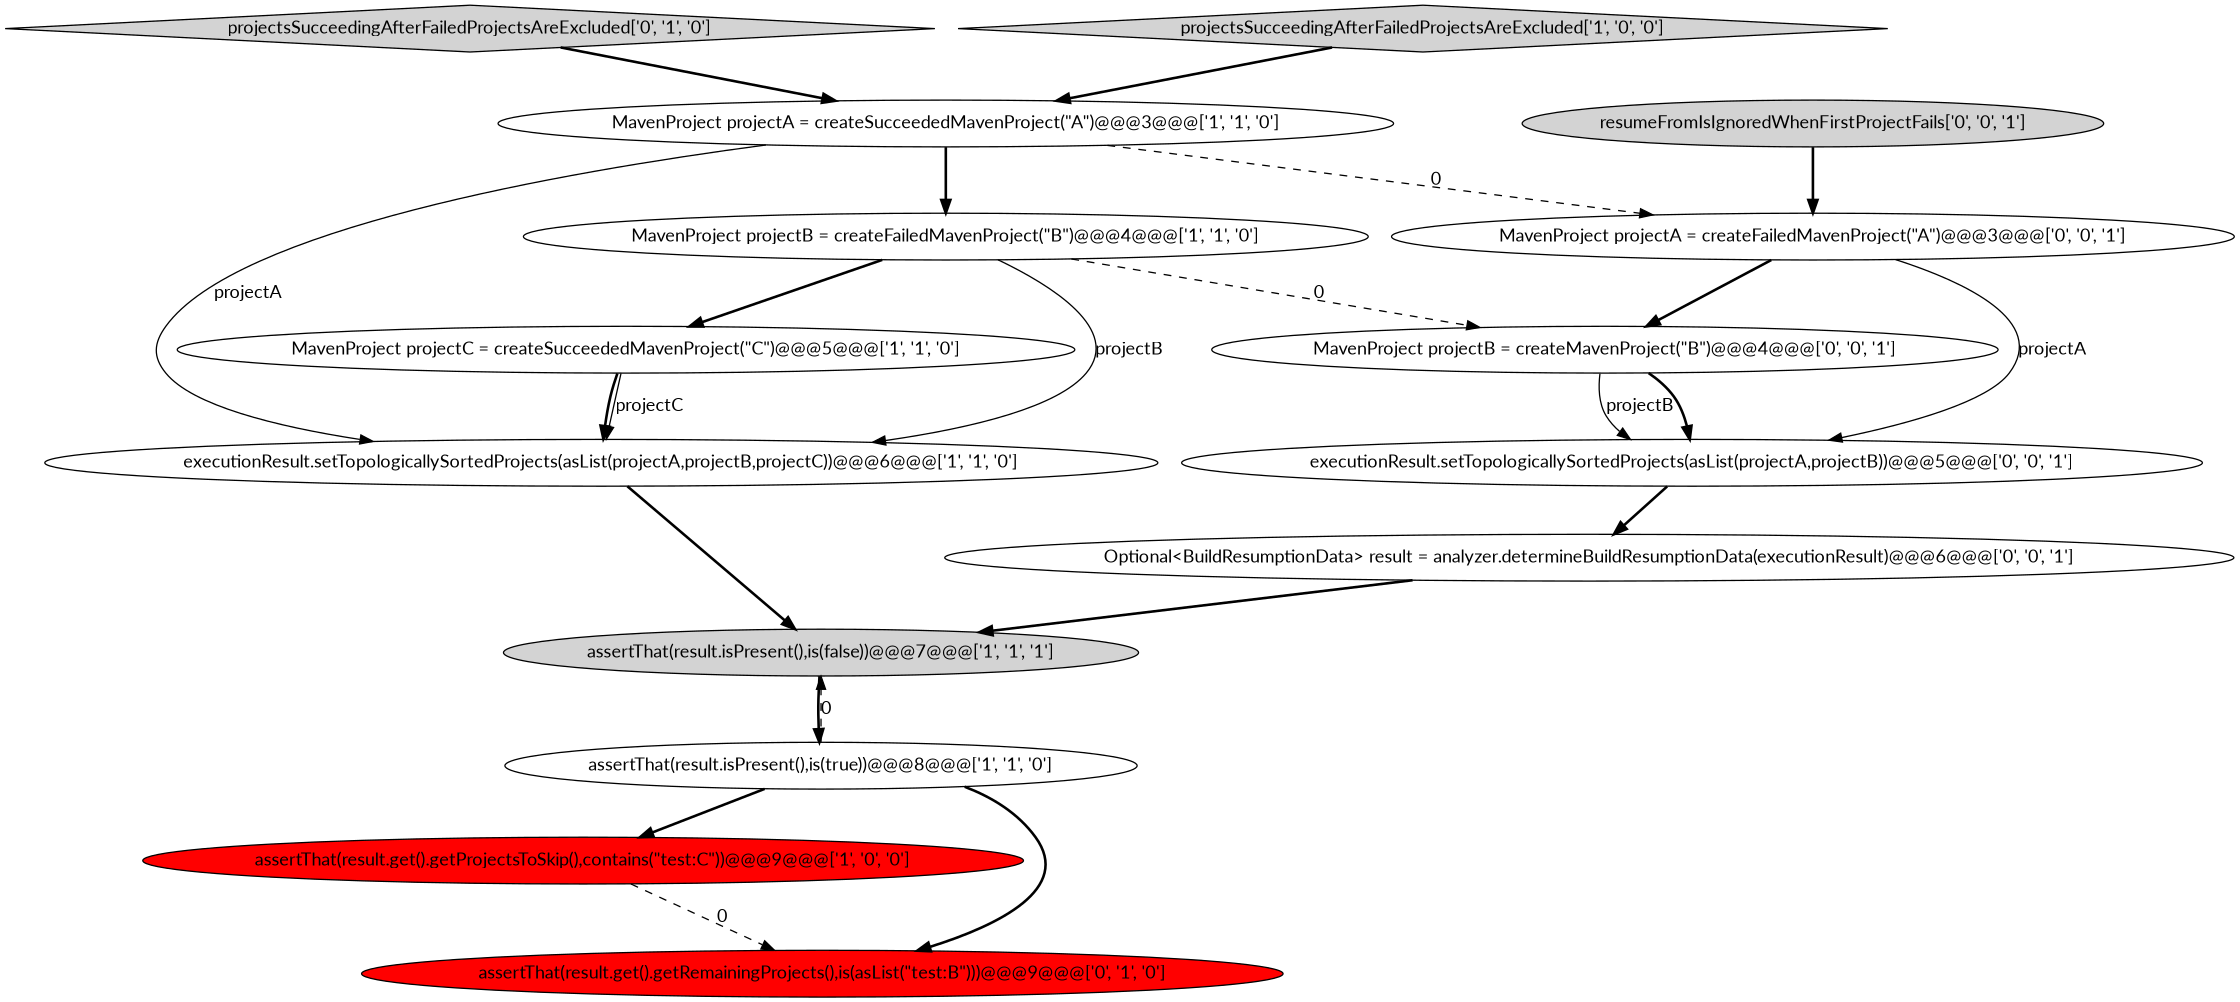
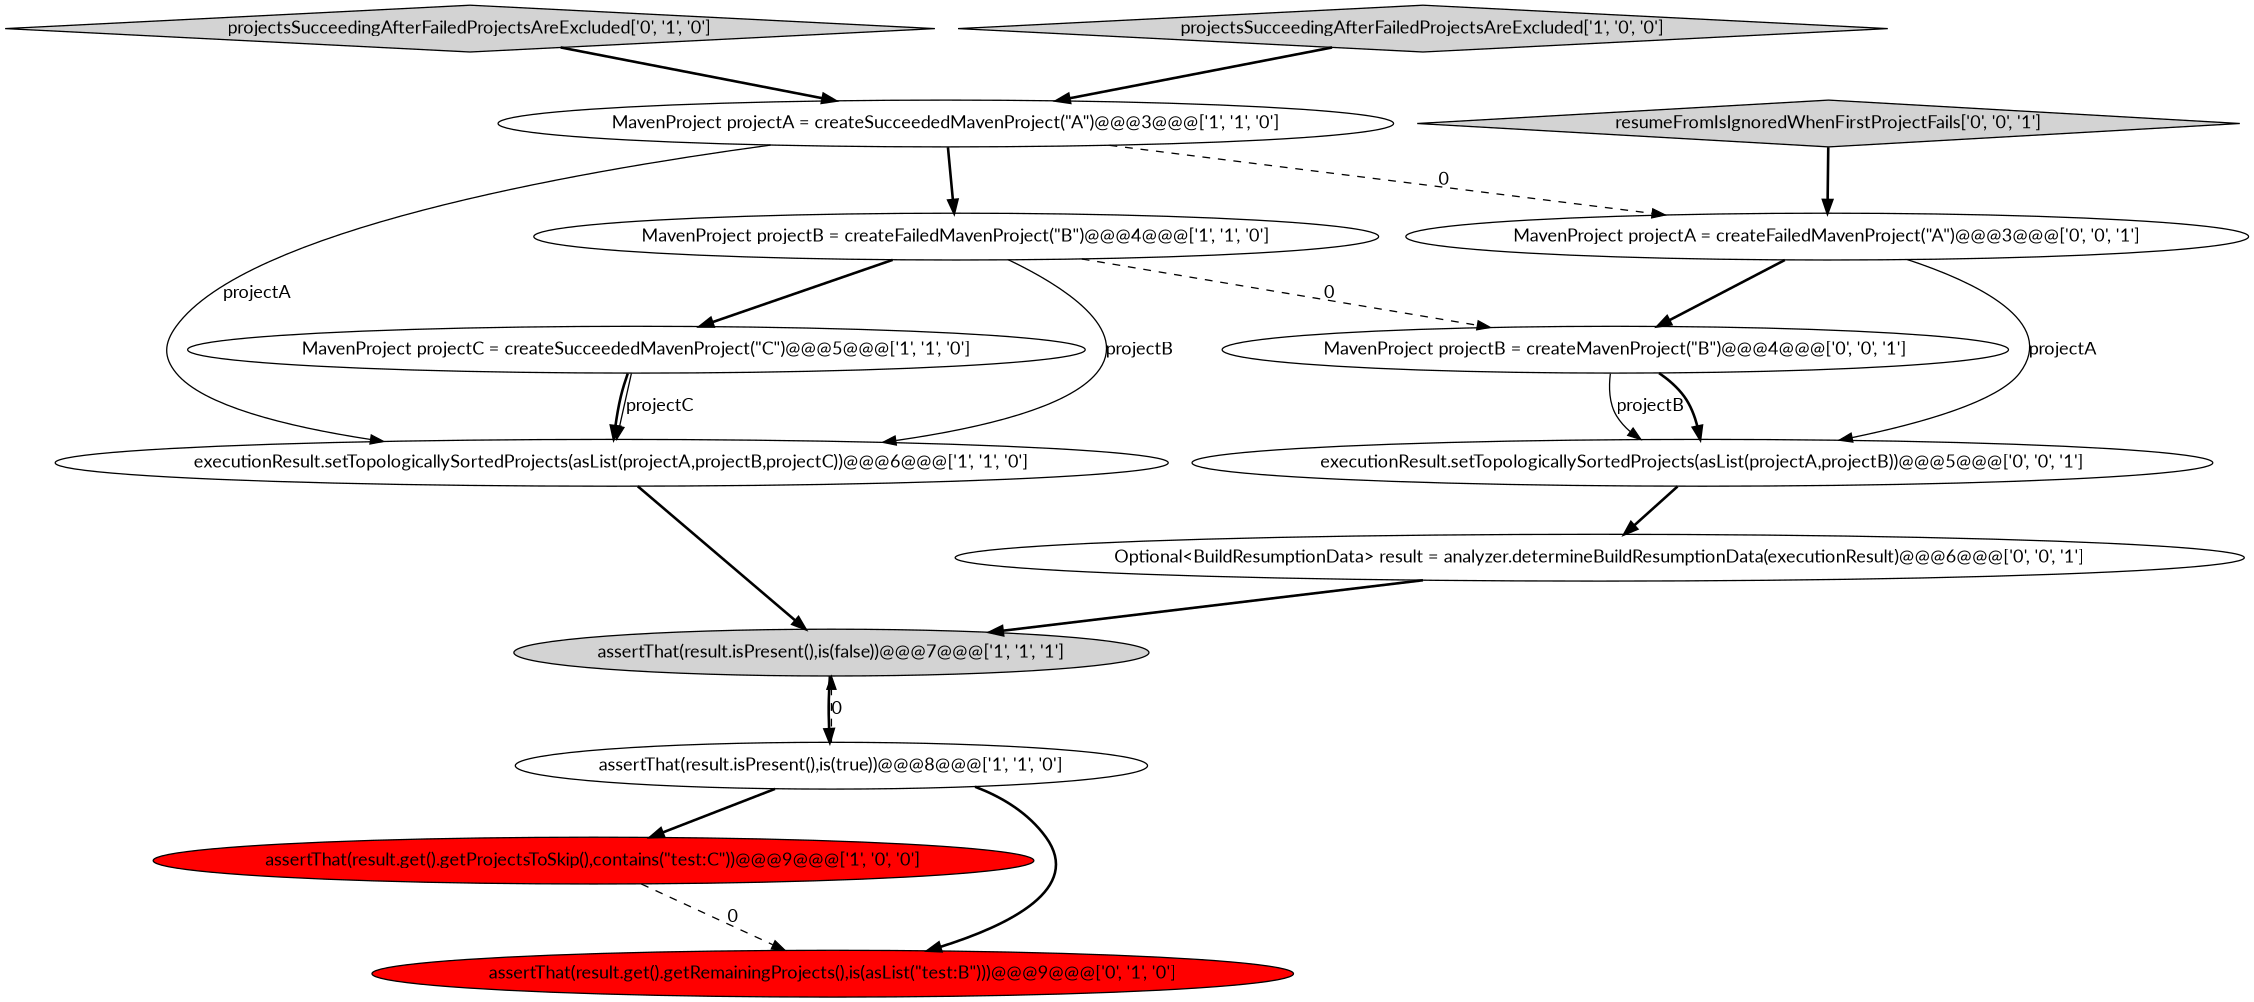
(1813, 123) -> (1829, 123)
